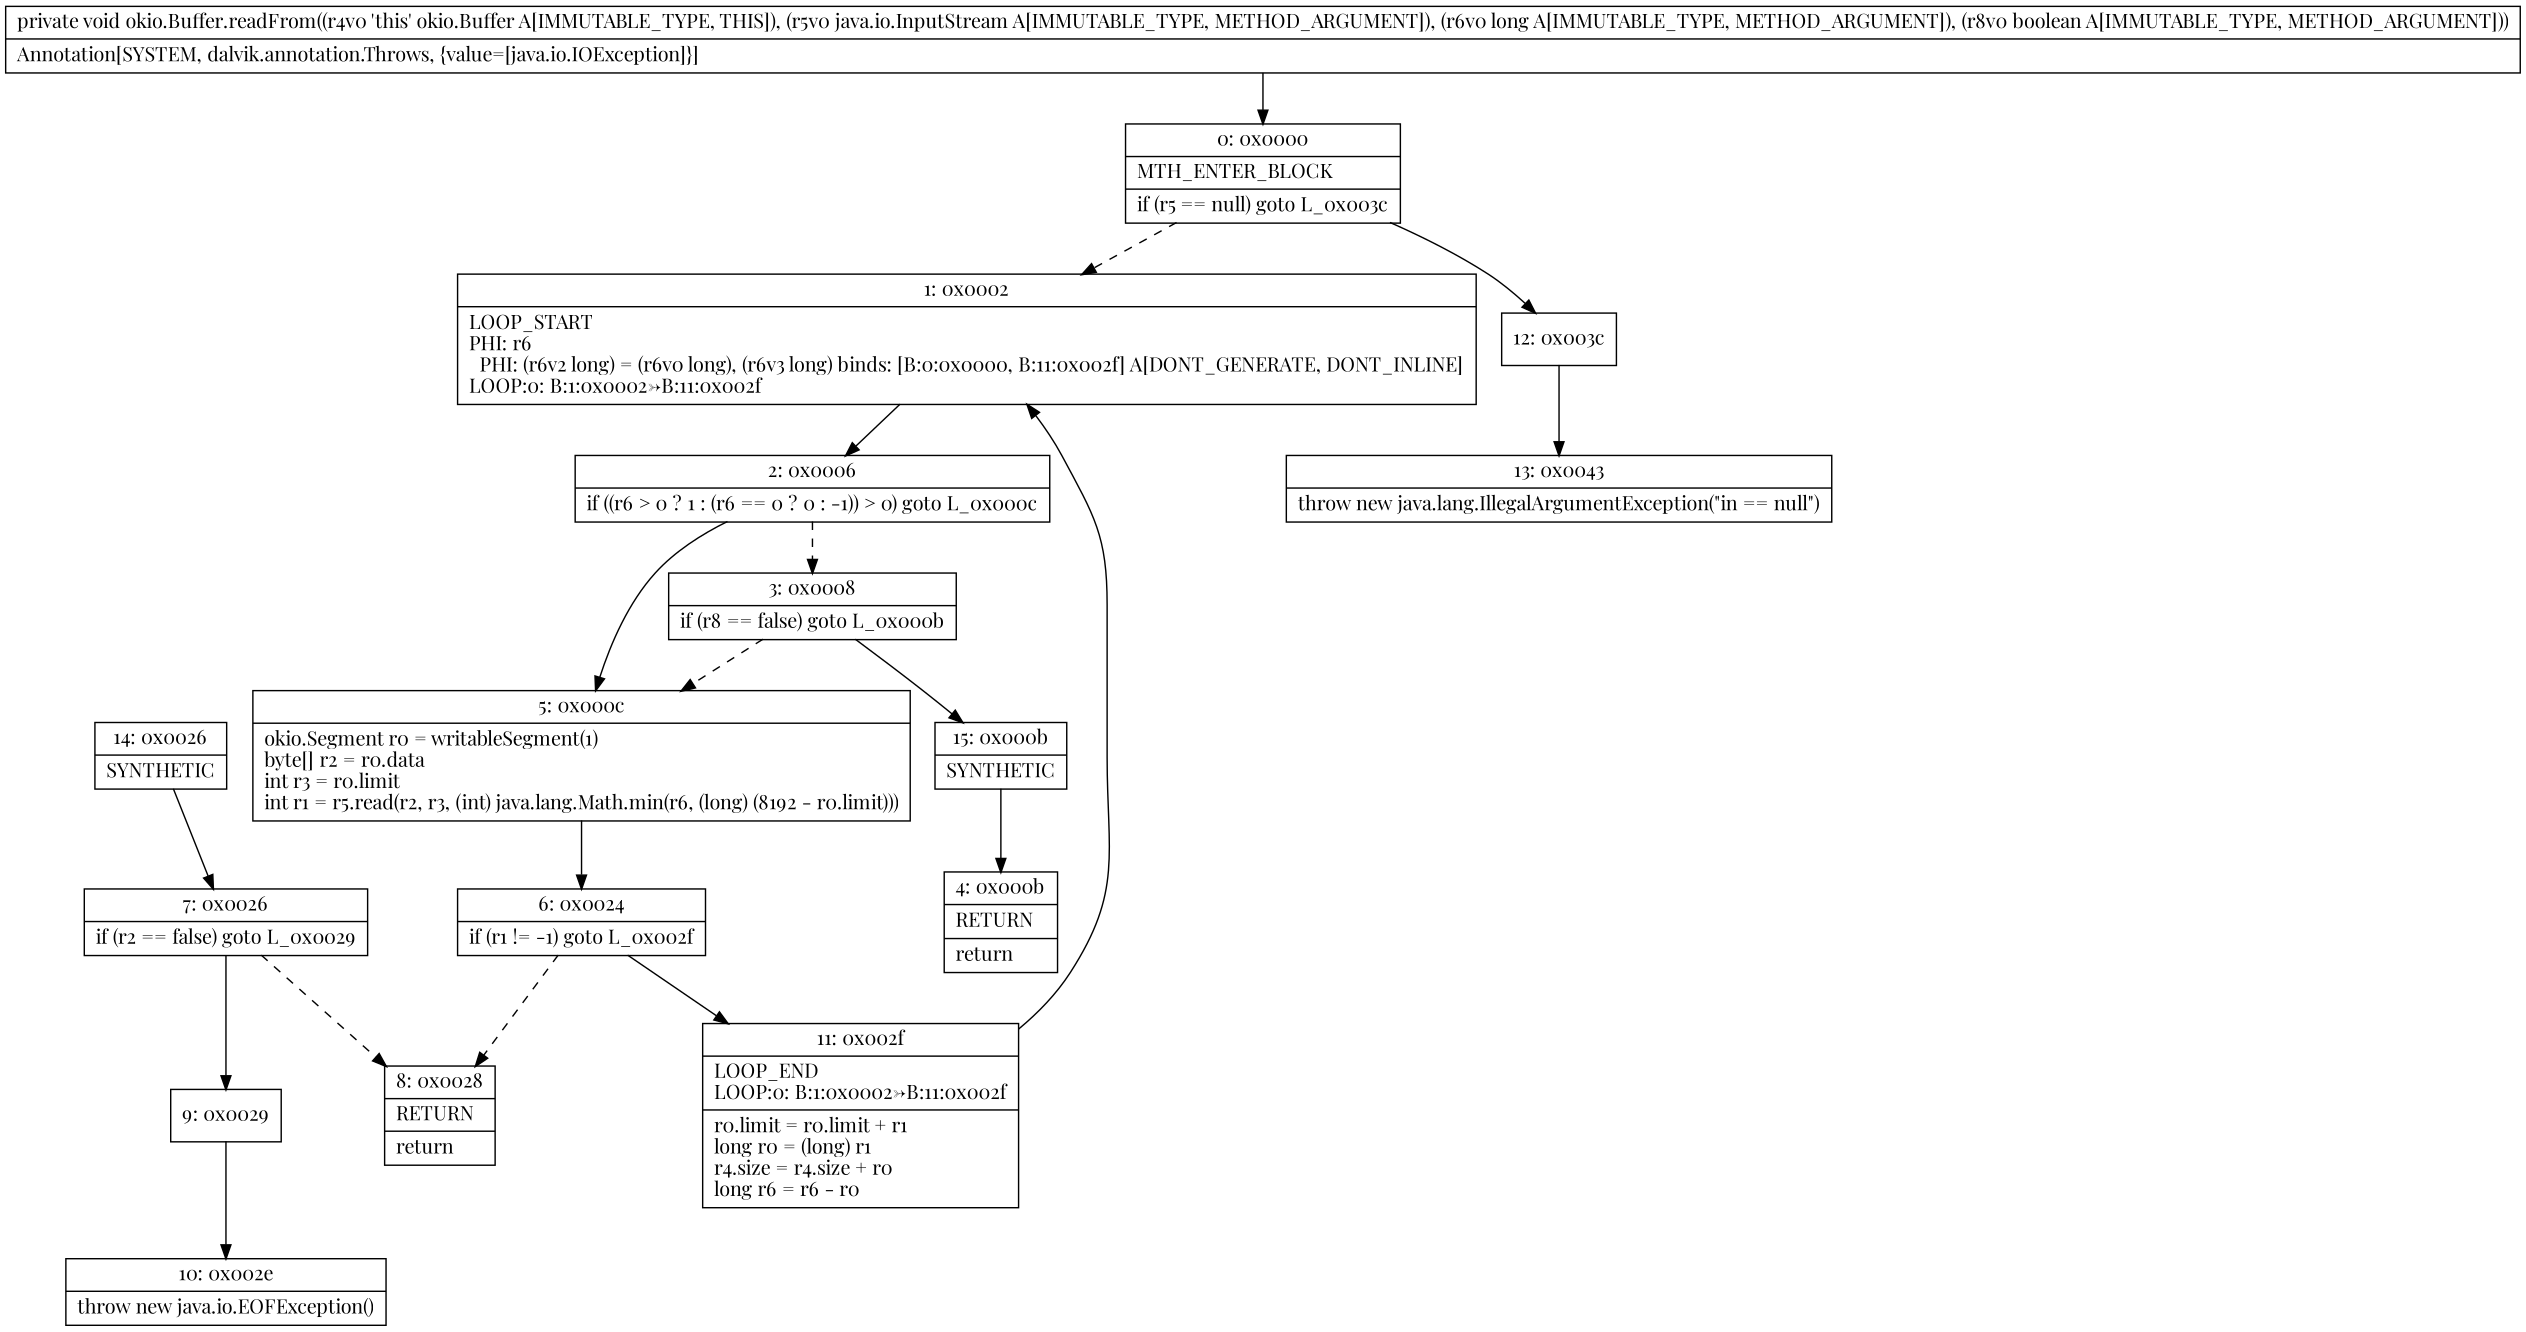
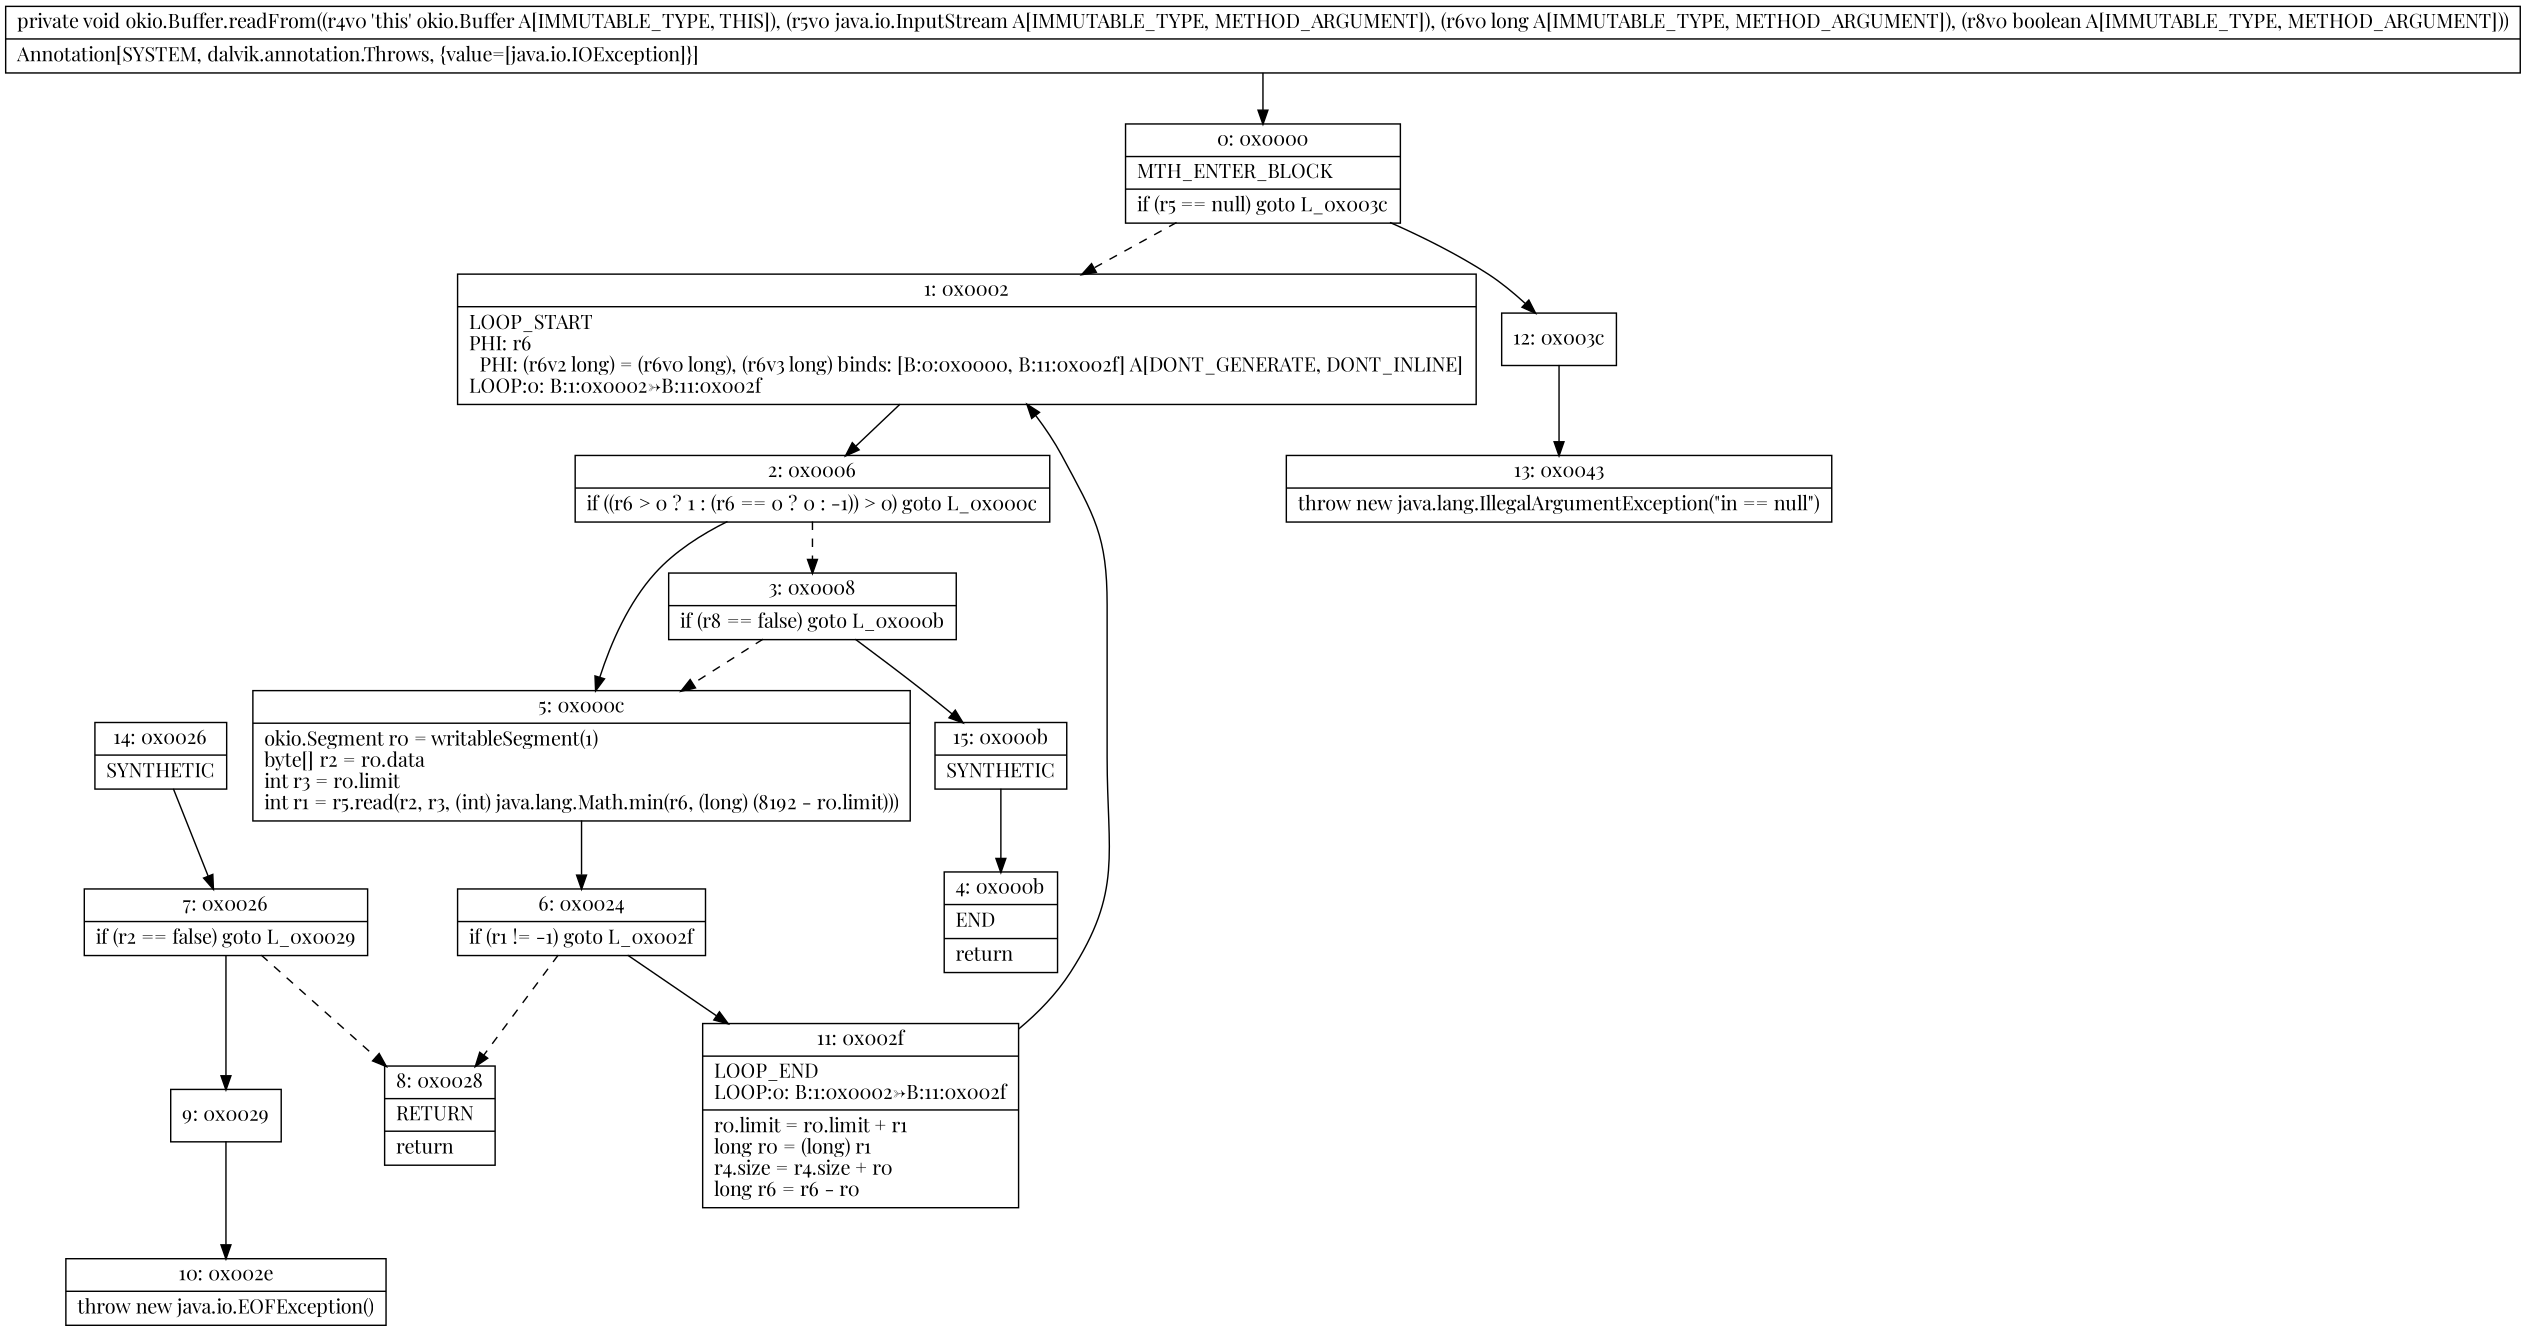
(994, 921) -> (975, 921)
